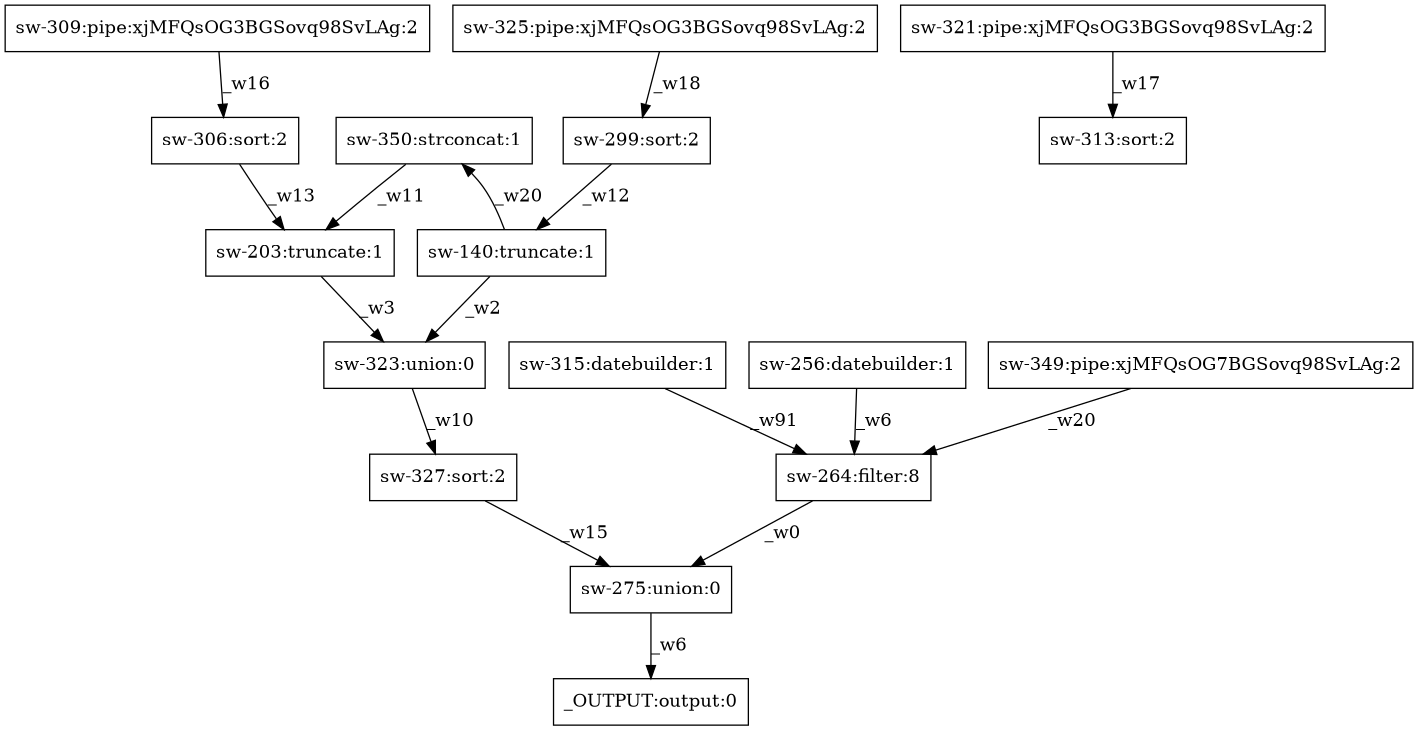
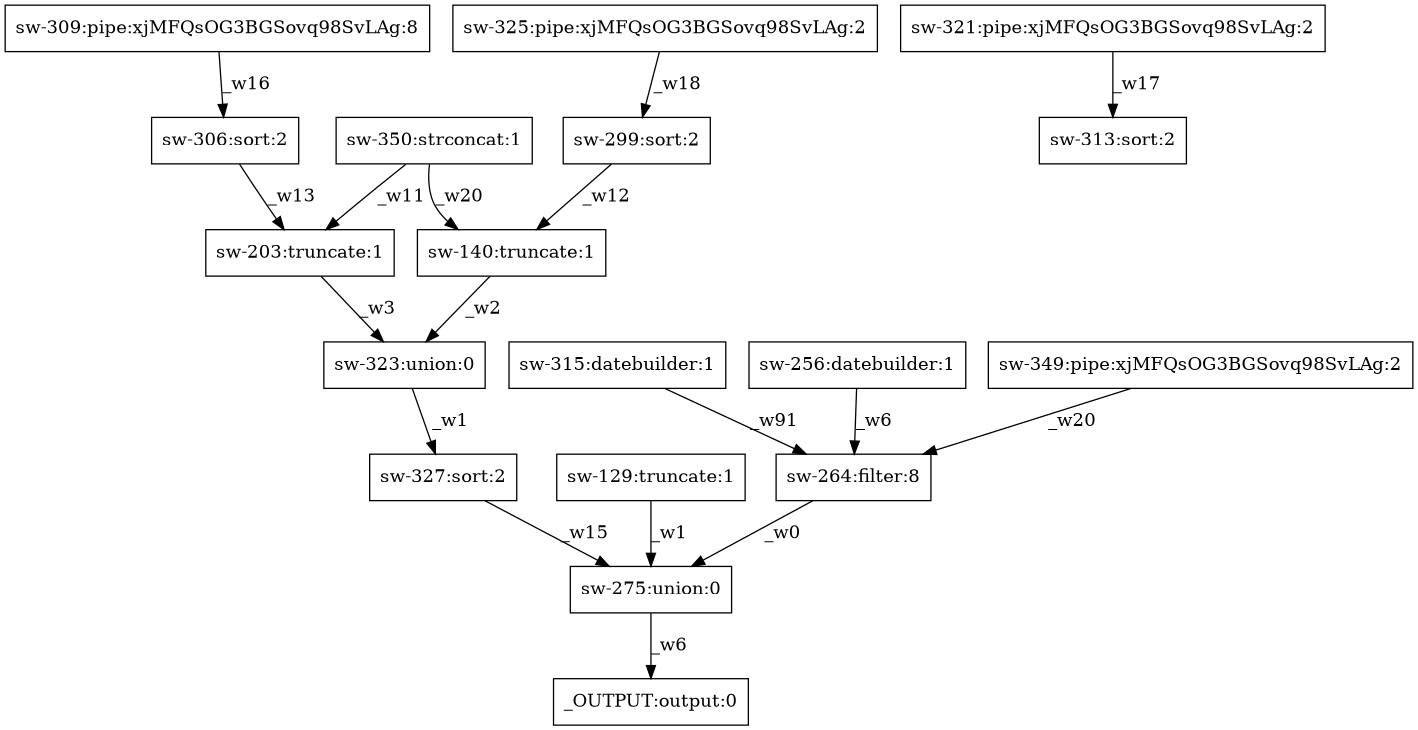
(217, 28) -> (217, 28)
(491, 200) -> (431, 195)
(1201, 365) -> (1201, 365)
(450, 421) -> (450, 421)
none -> (651, 477)
